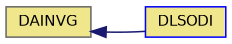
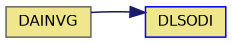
(126, 32) -> (110, 12)
